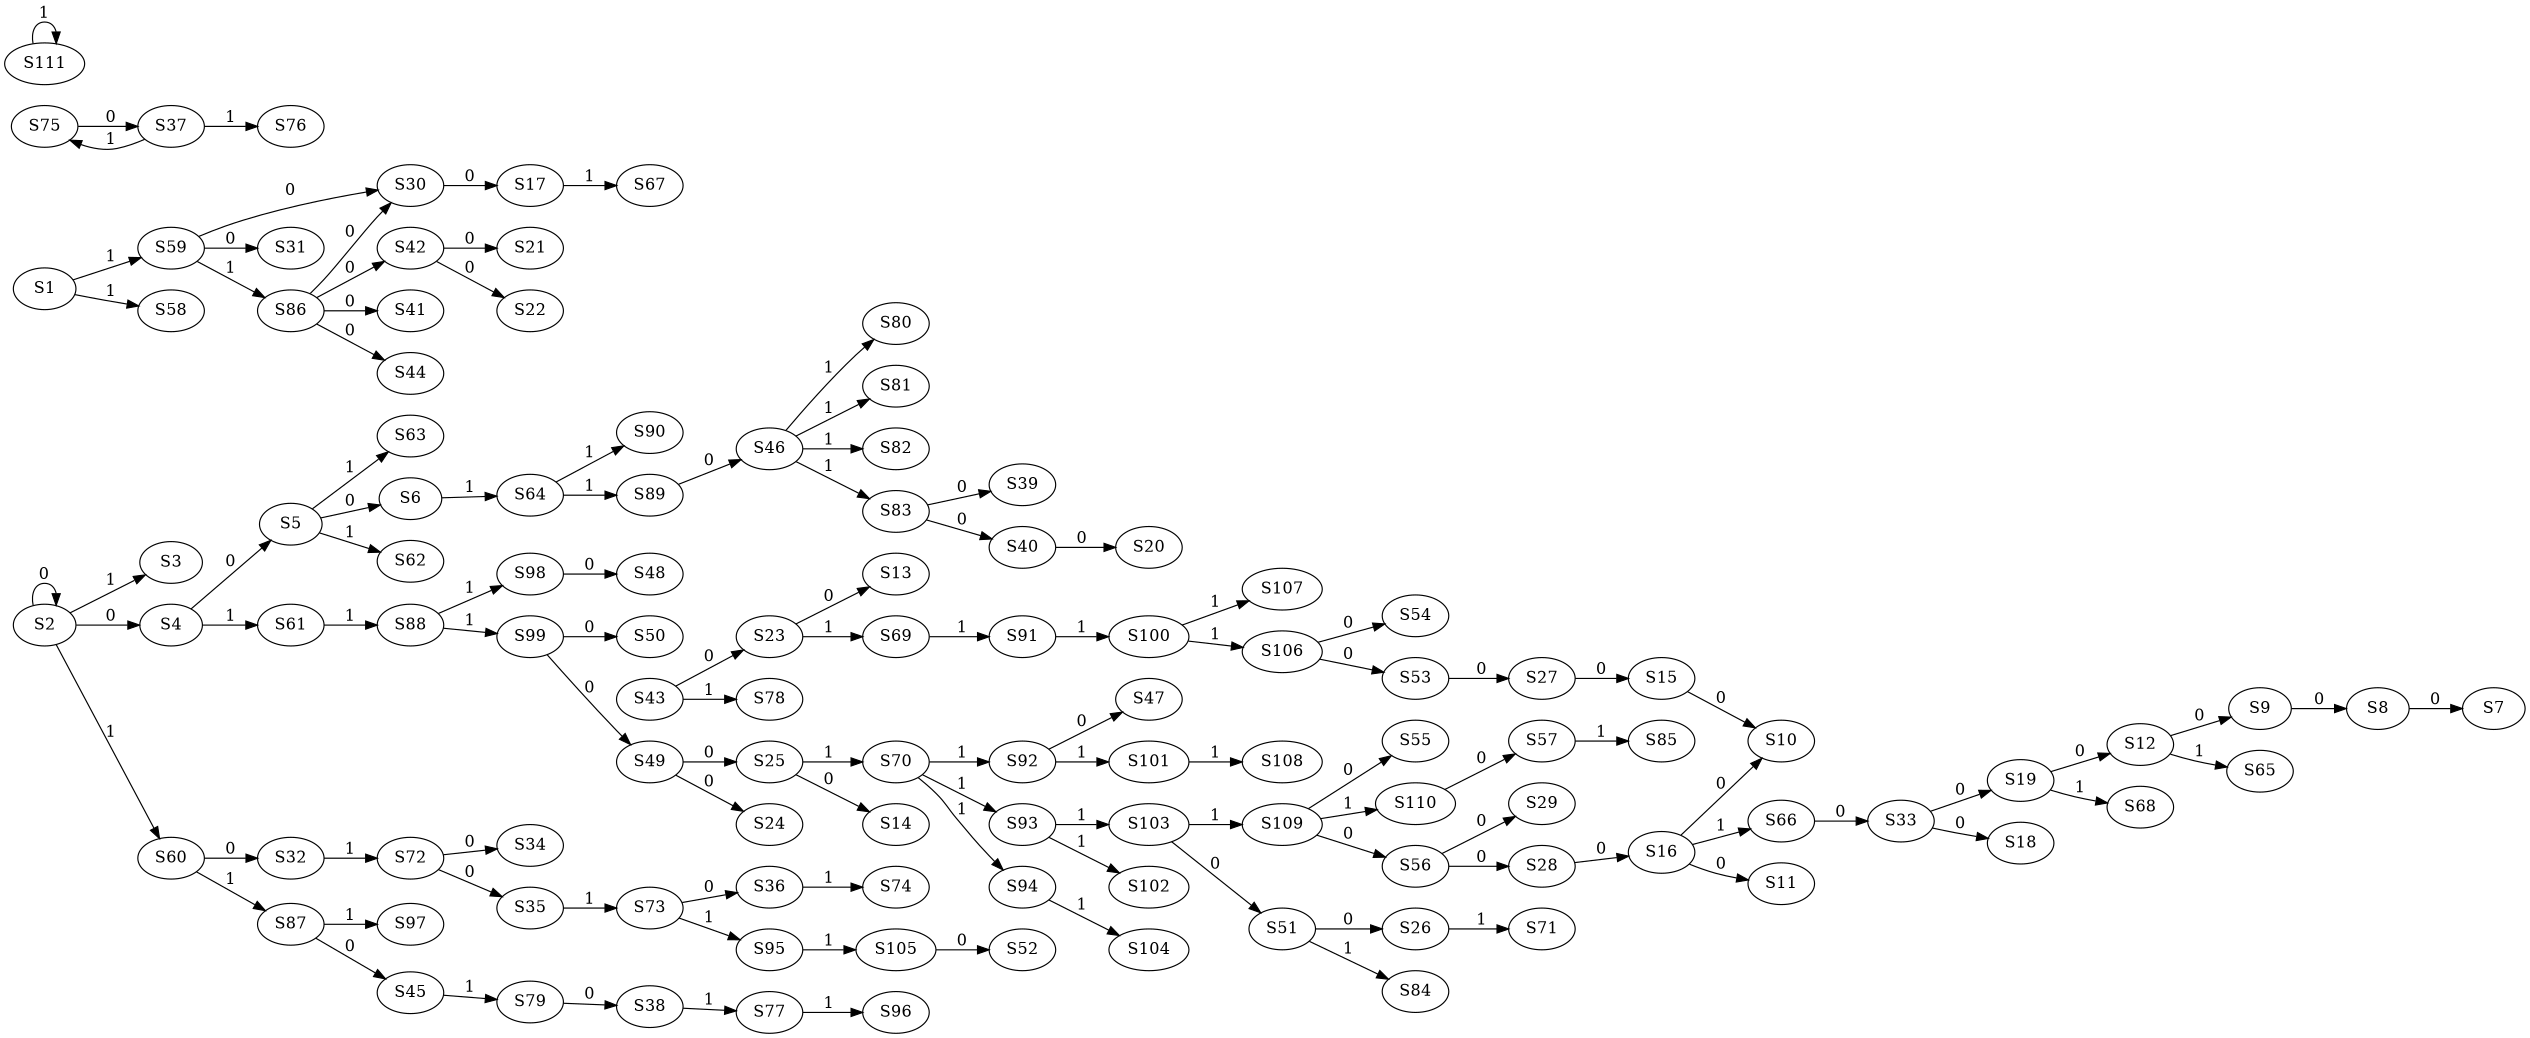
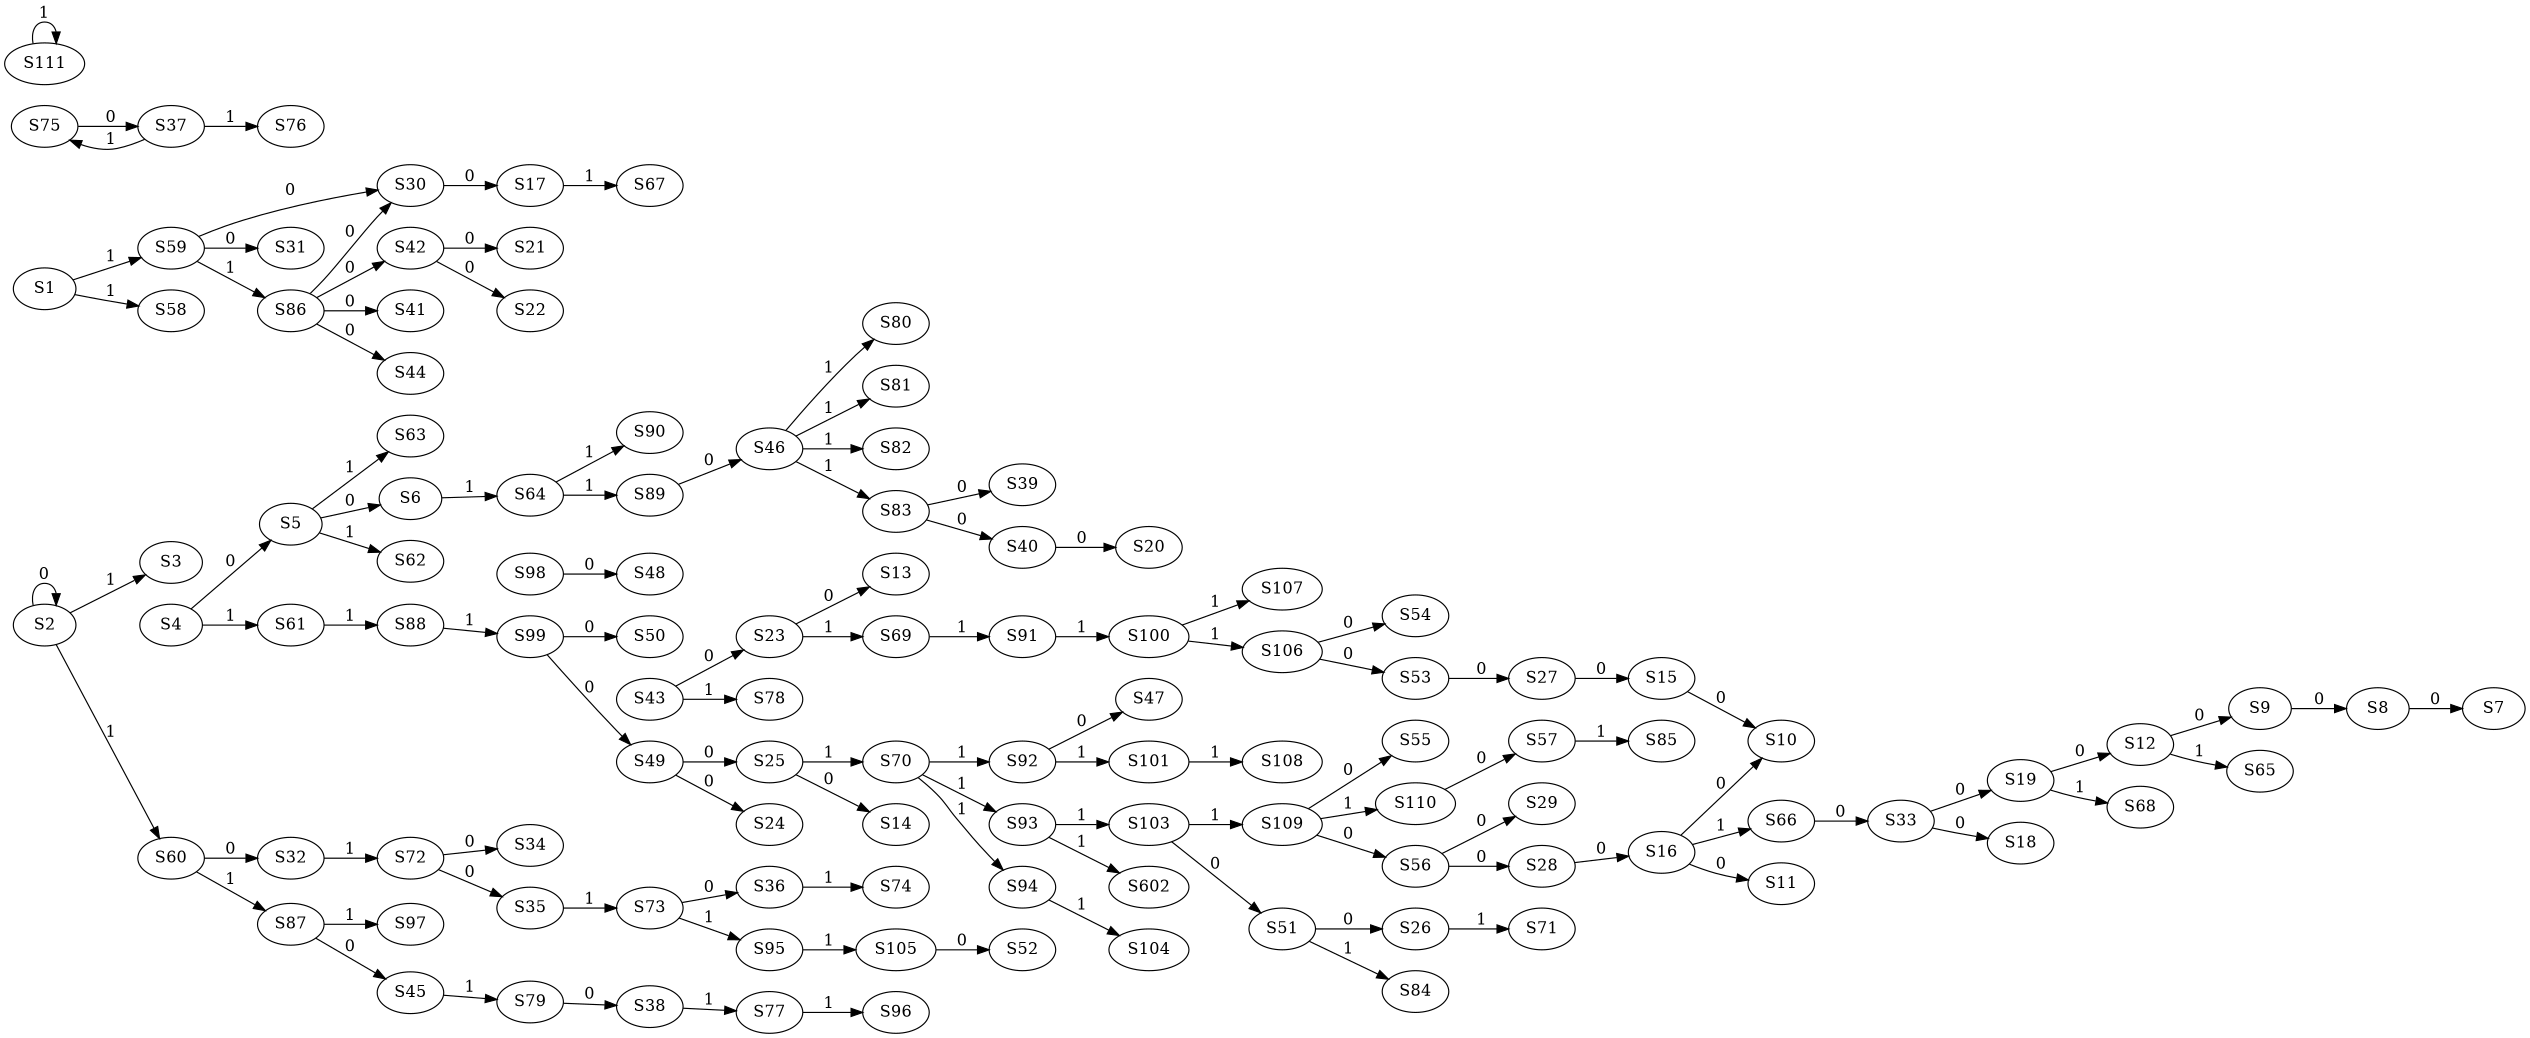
(465, 602) -> none
(102, 625) -> none
(1149, 887) -> (1149, 887)
